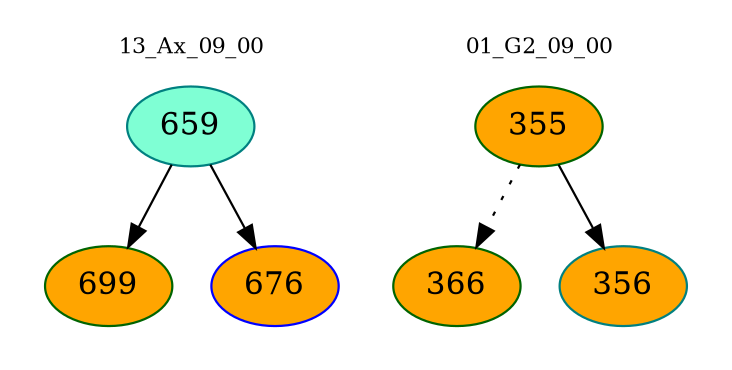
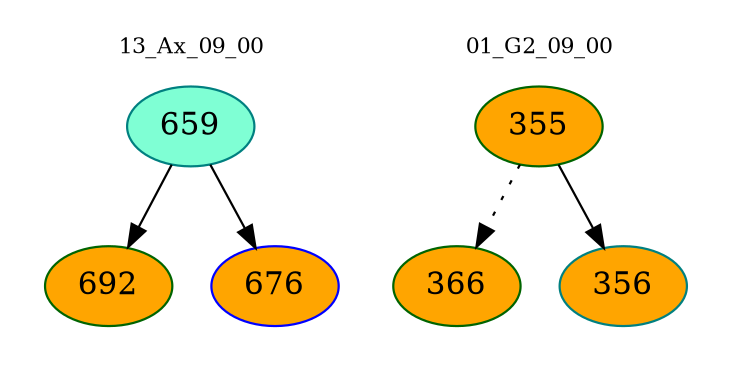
(109, 286) -> (109, 286)
